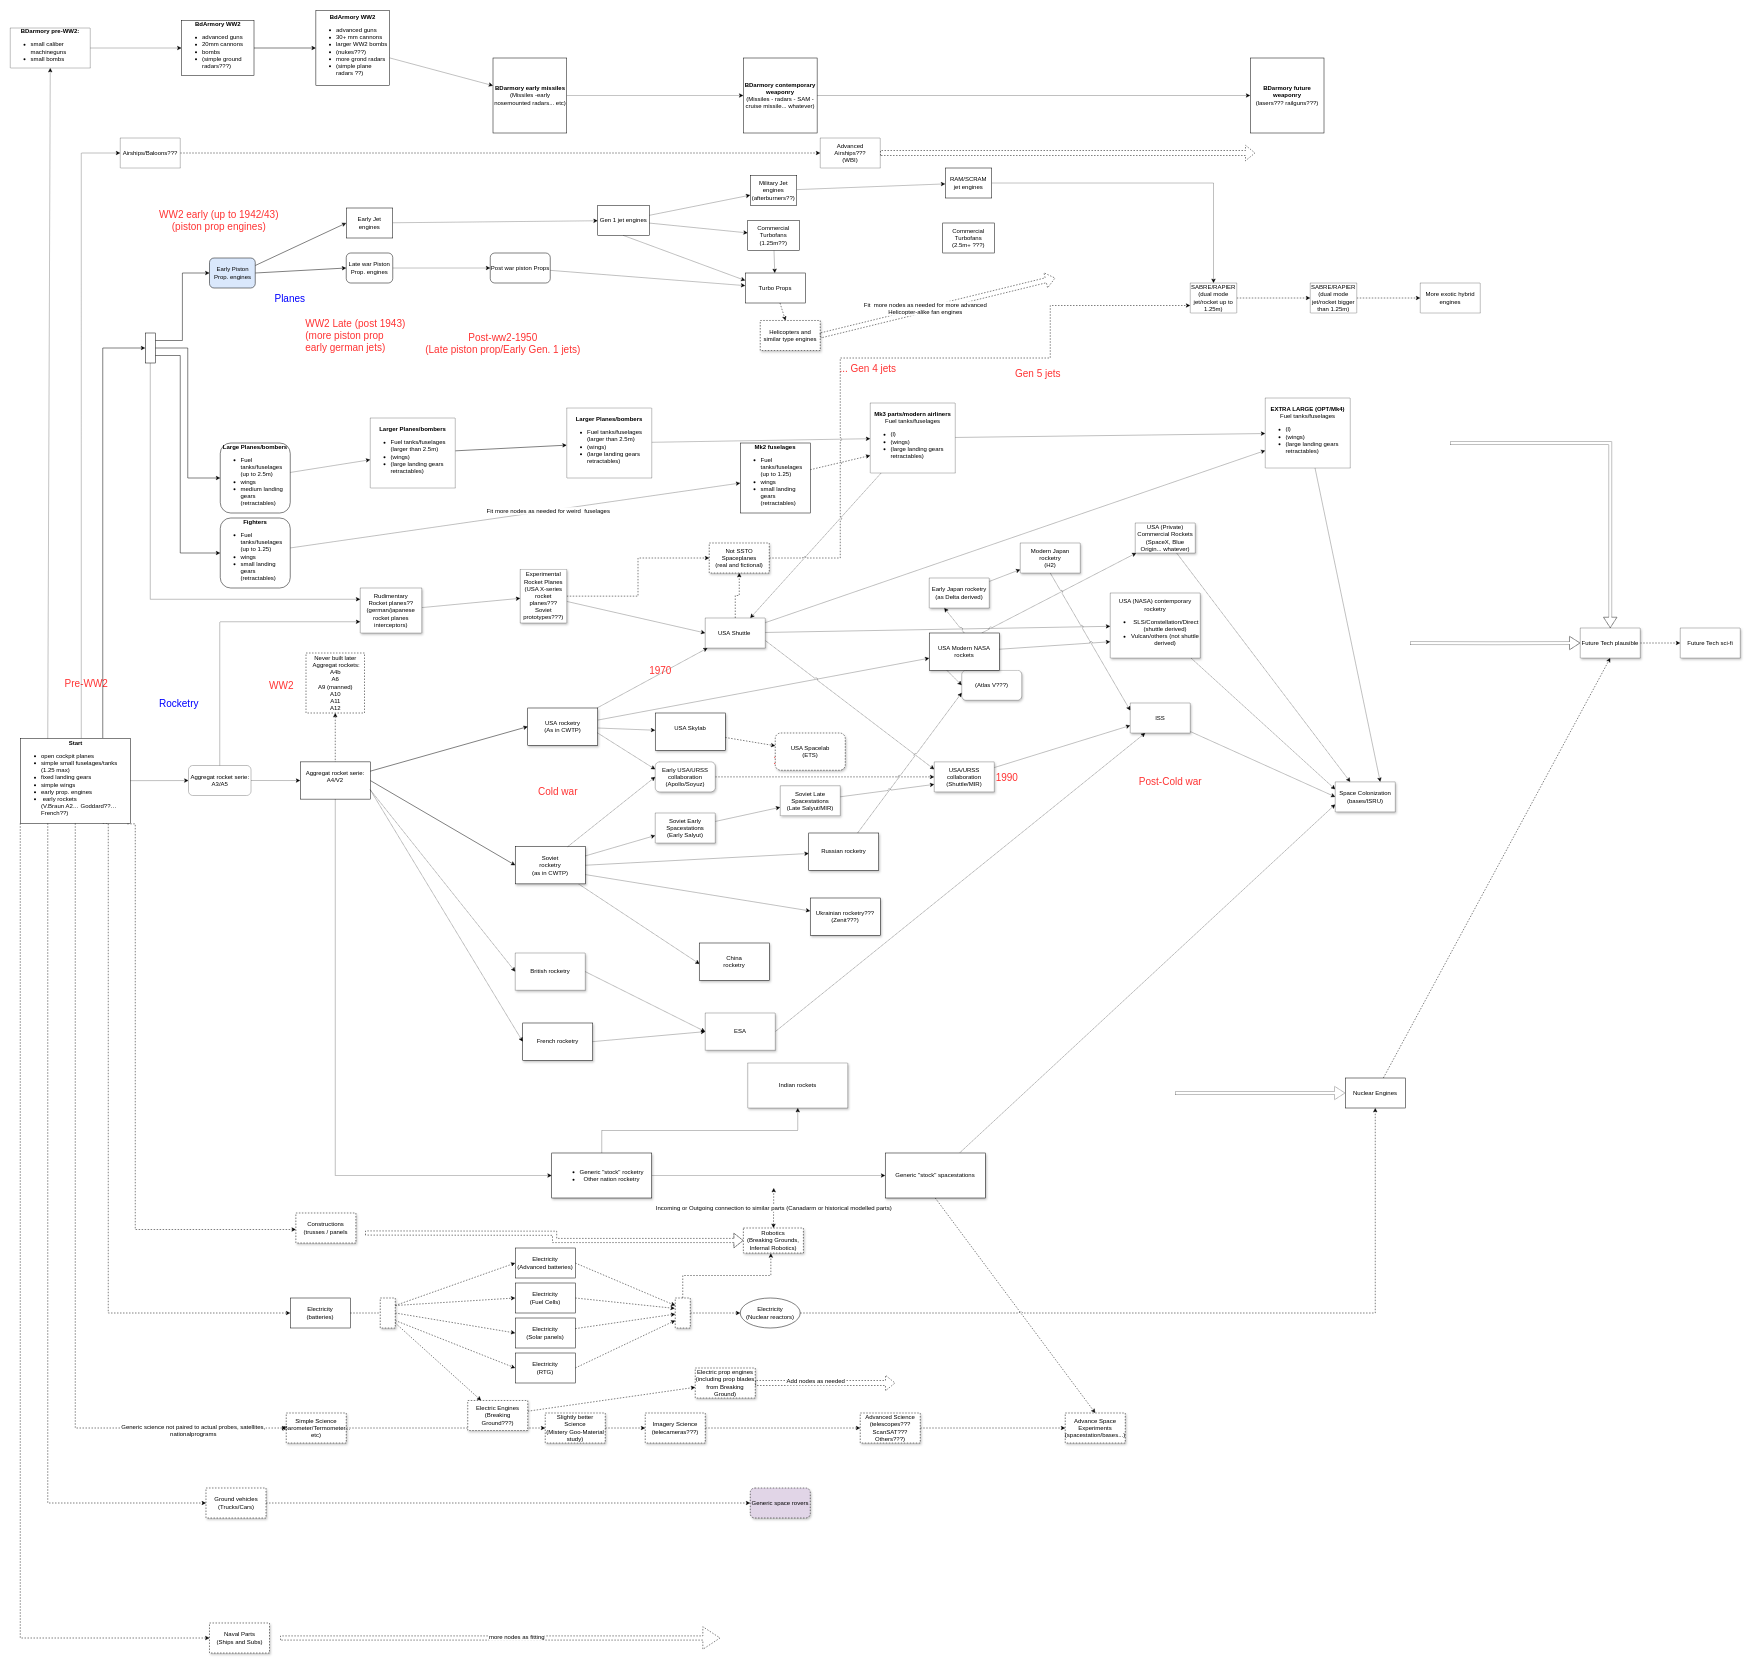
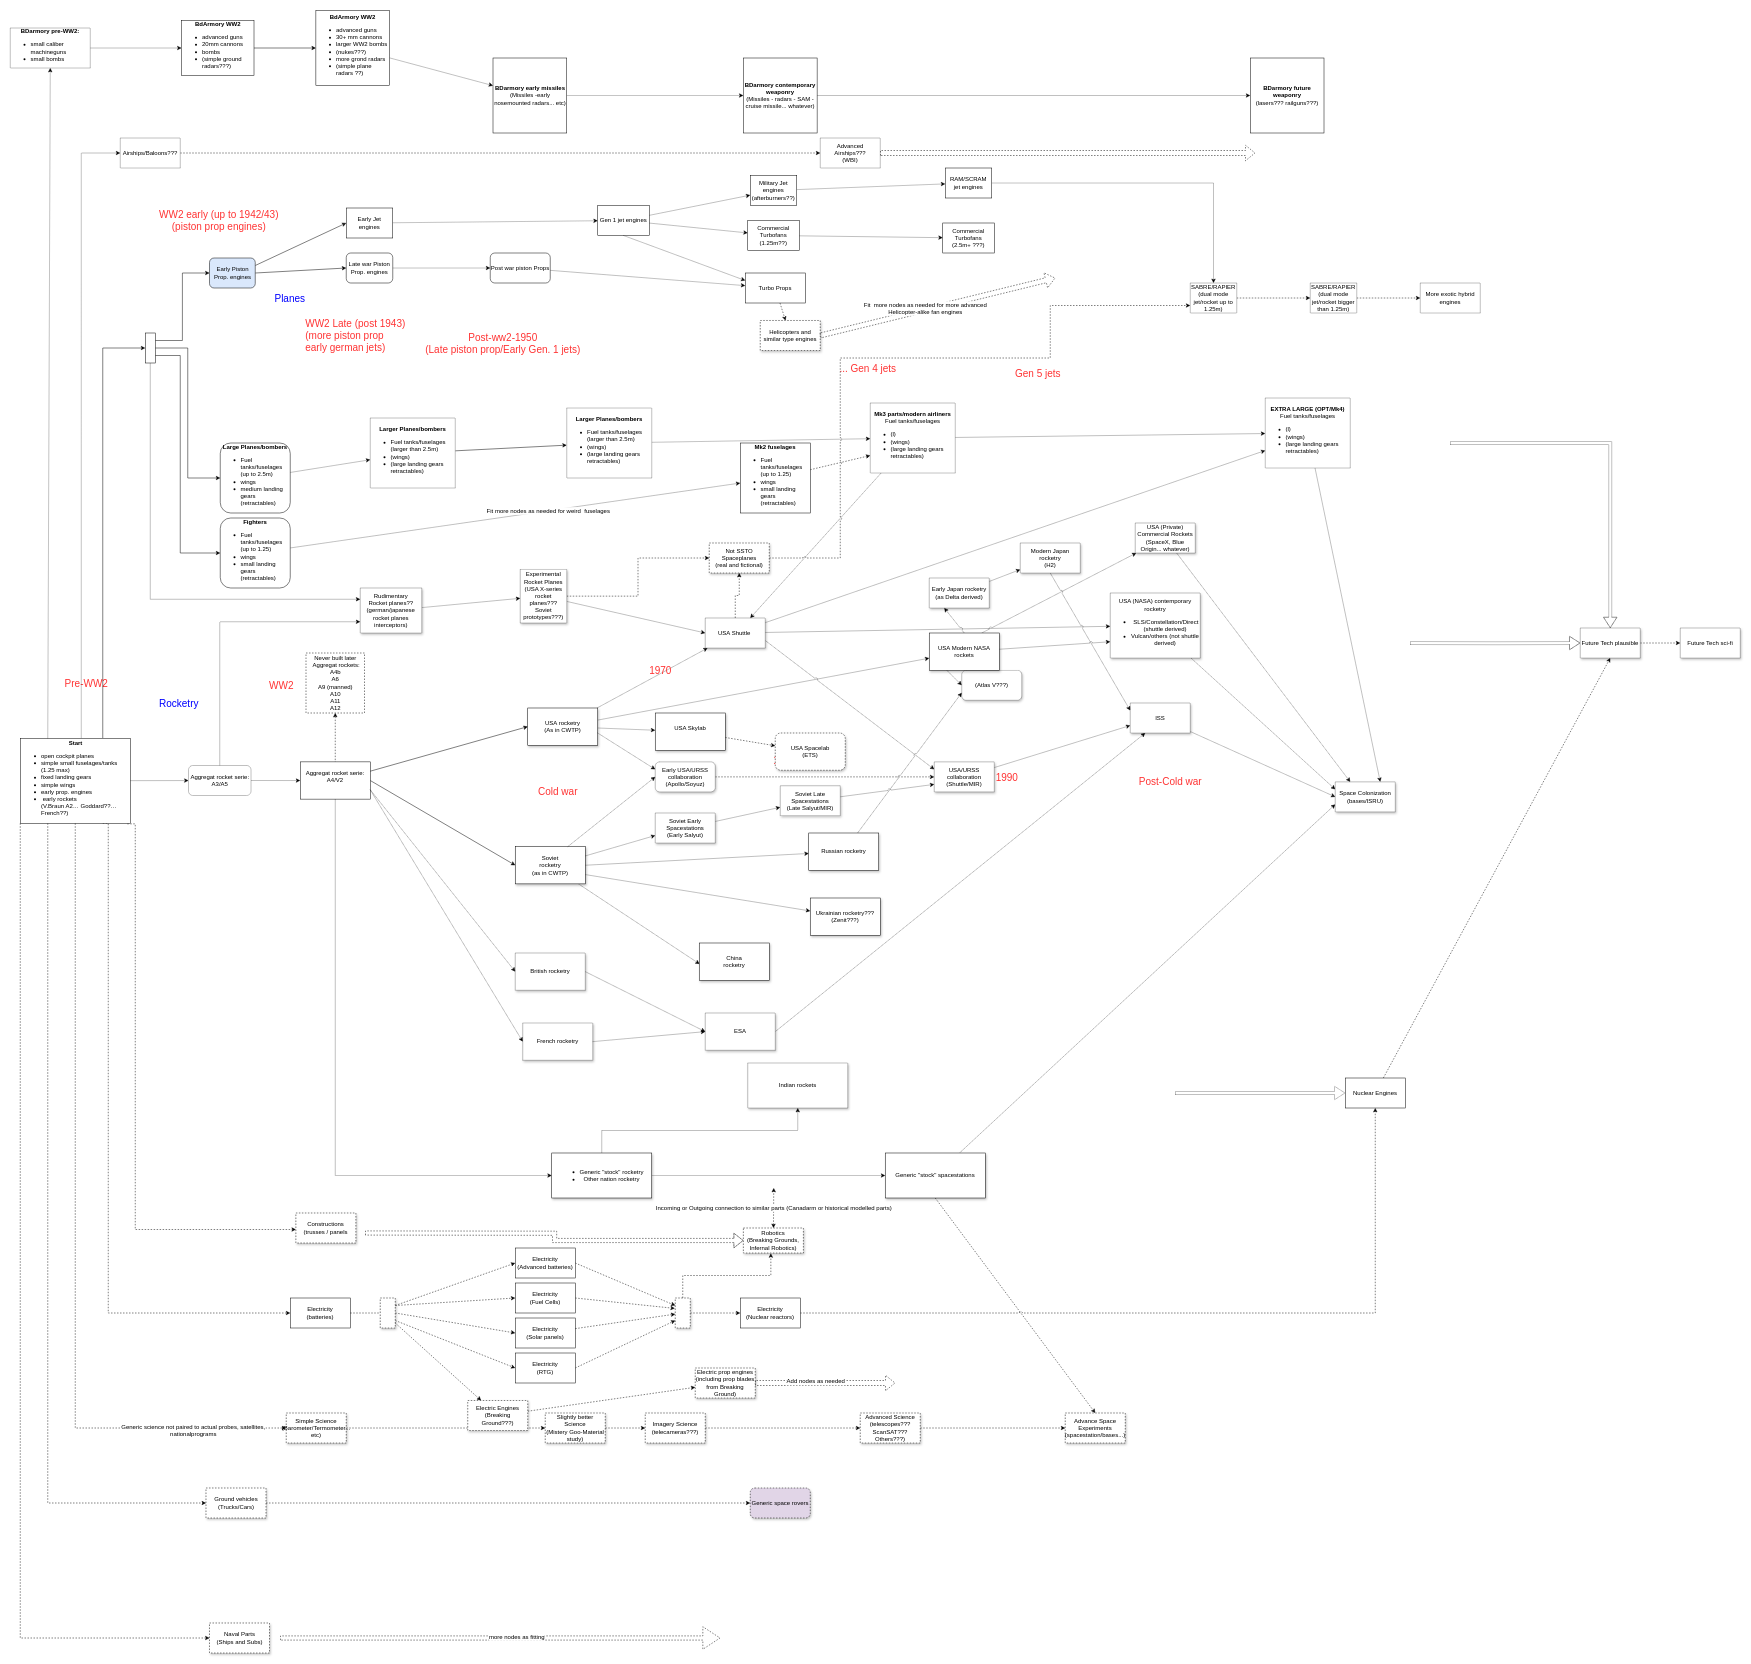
(775, 268) -> (938, 237)
(558, 1041) -> (558, 1041)
(770, 1313) -> (770, 1313)
